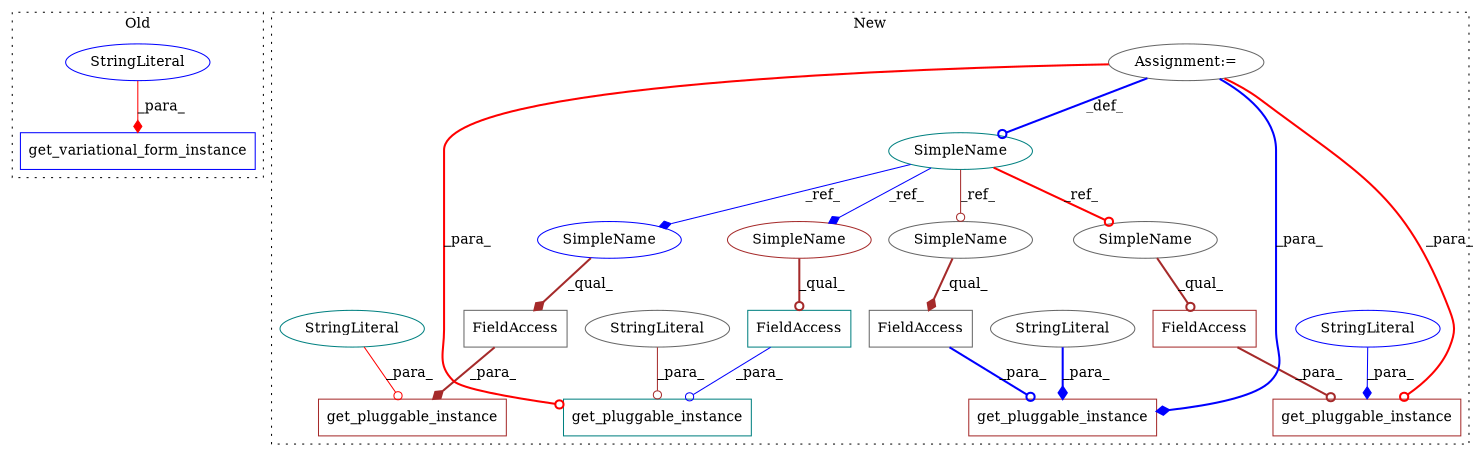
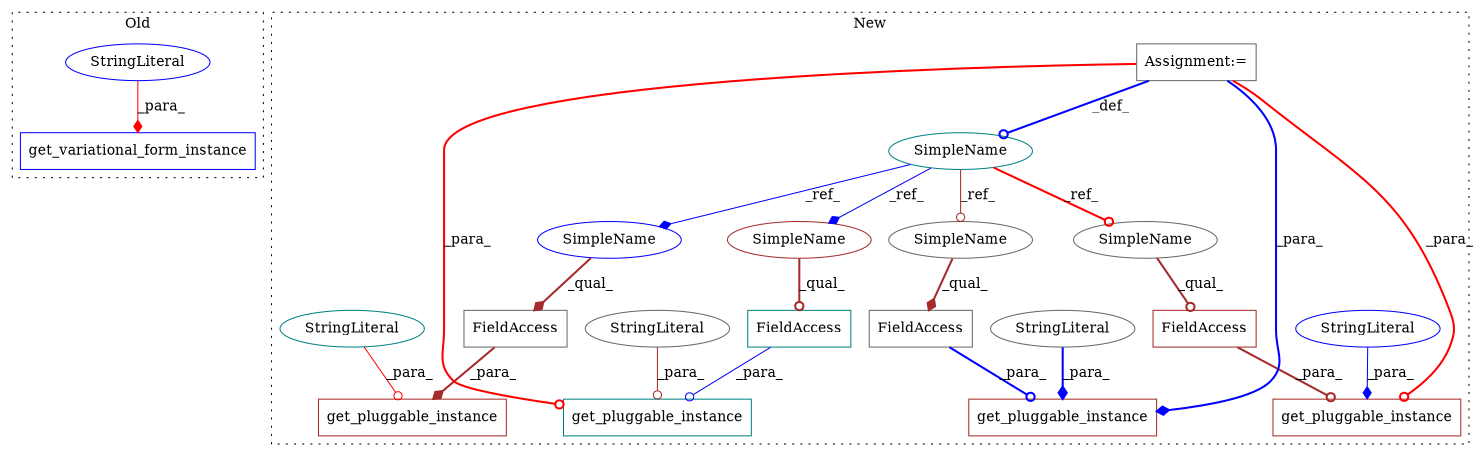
(1186, 62) -> (1196, 62)
